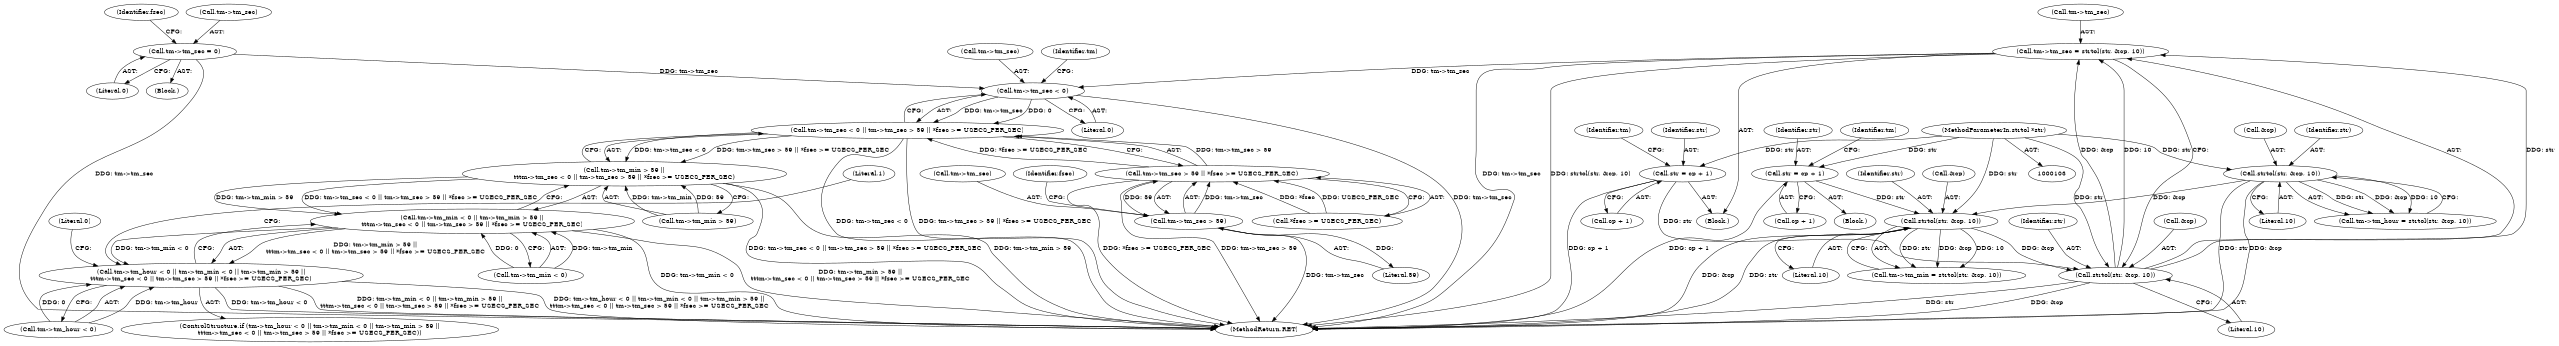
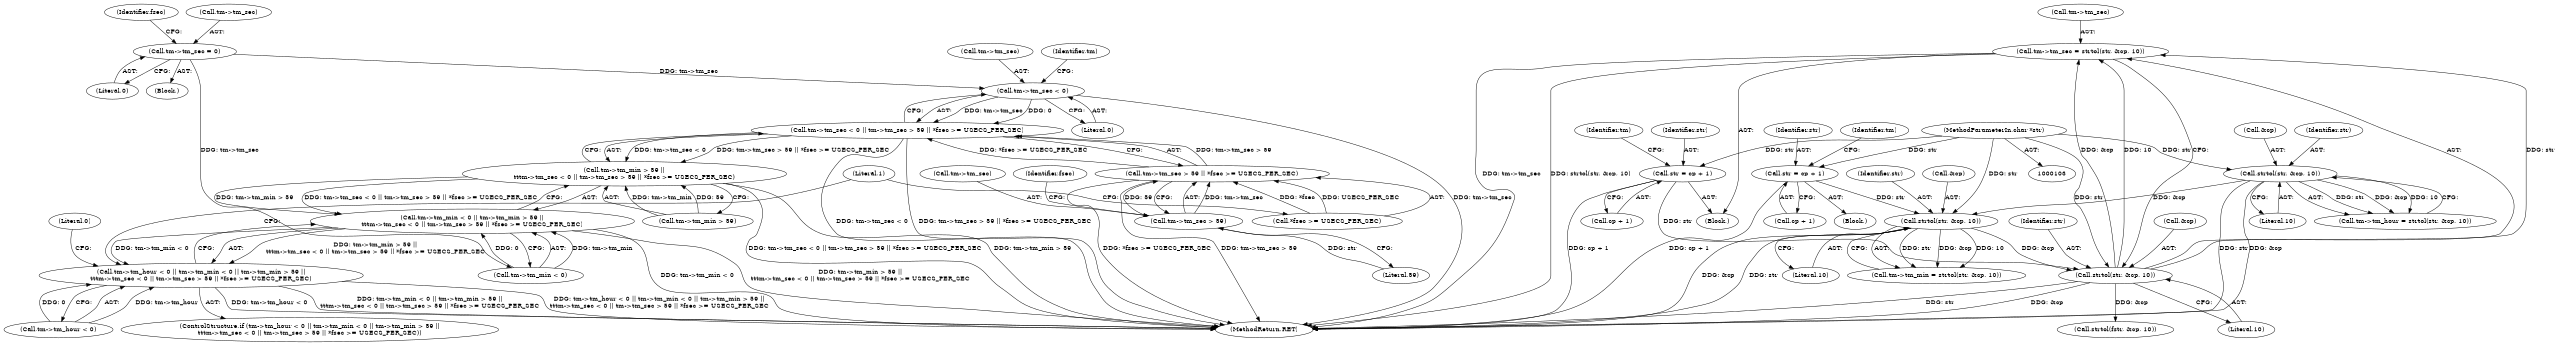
(1539, 63) -> none
(1994, 130) -> (1994, 130)
(1374, 185) -> (1085, 197)
(1165, 198) -> (1165, 198)
(1301, 244) -> none
(1343, 248) -> (1343, 248)
(1386, 248) -> (1386, 248)
(264, 314) -> (279, 222)
none -> (2115, 330)
